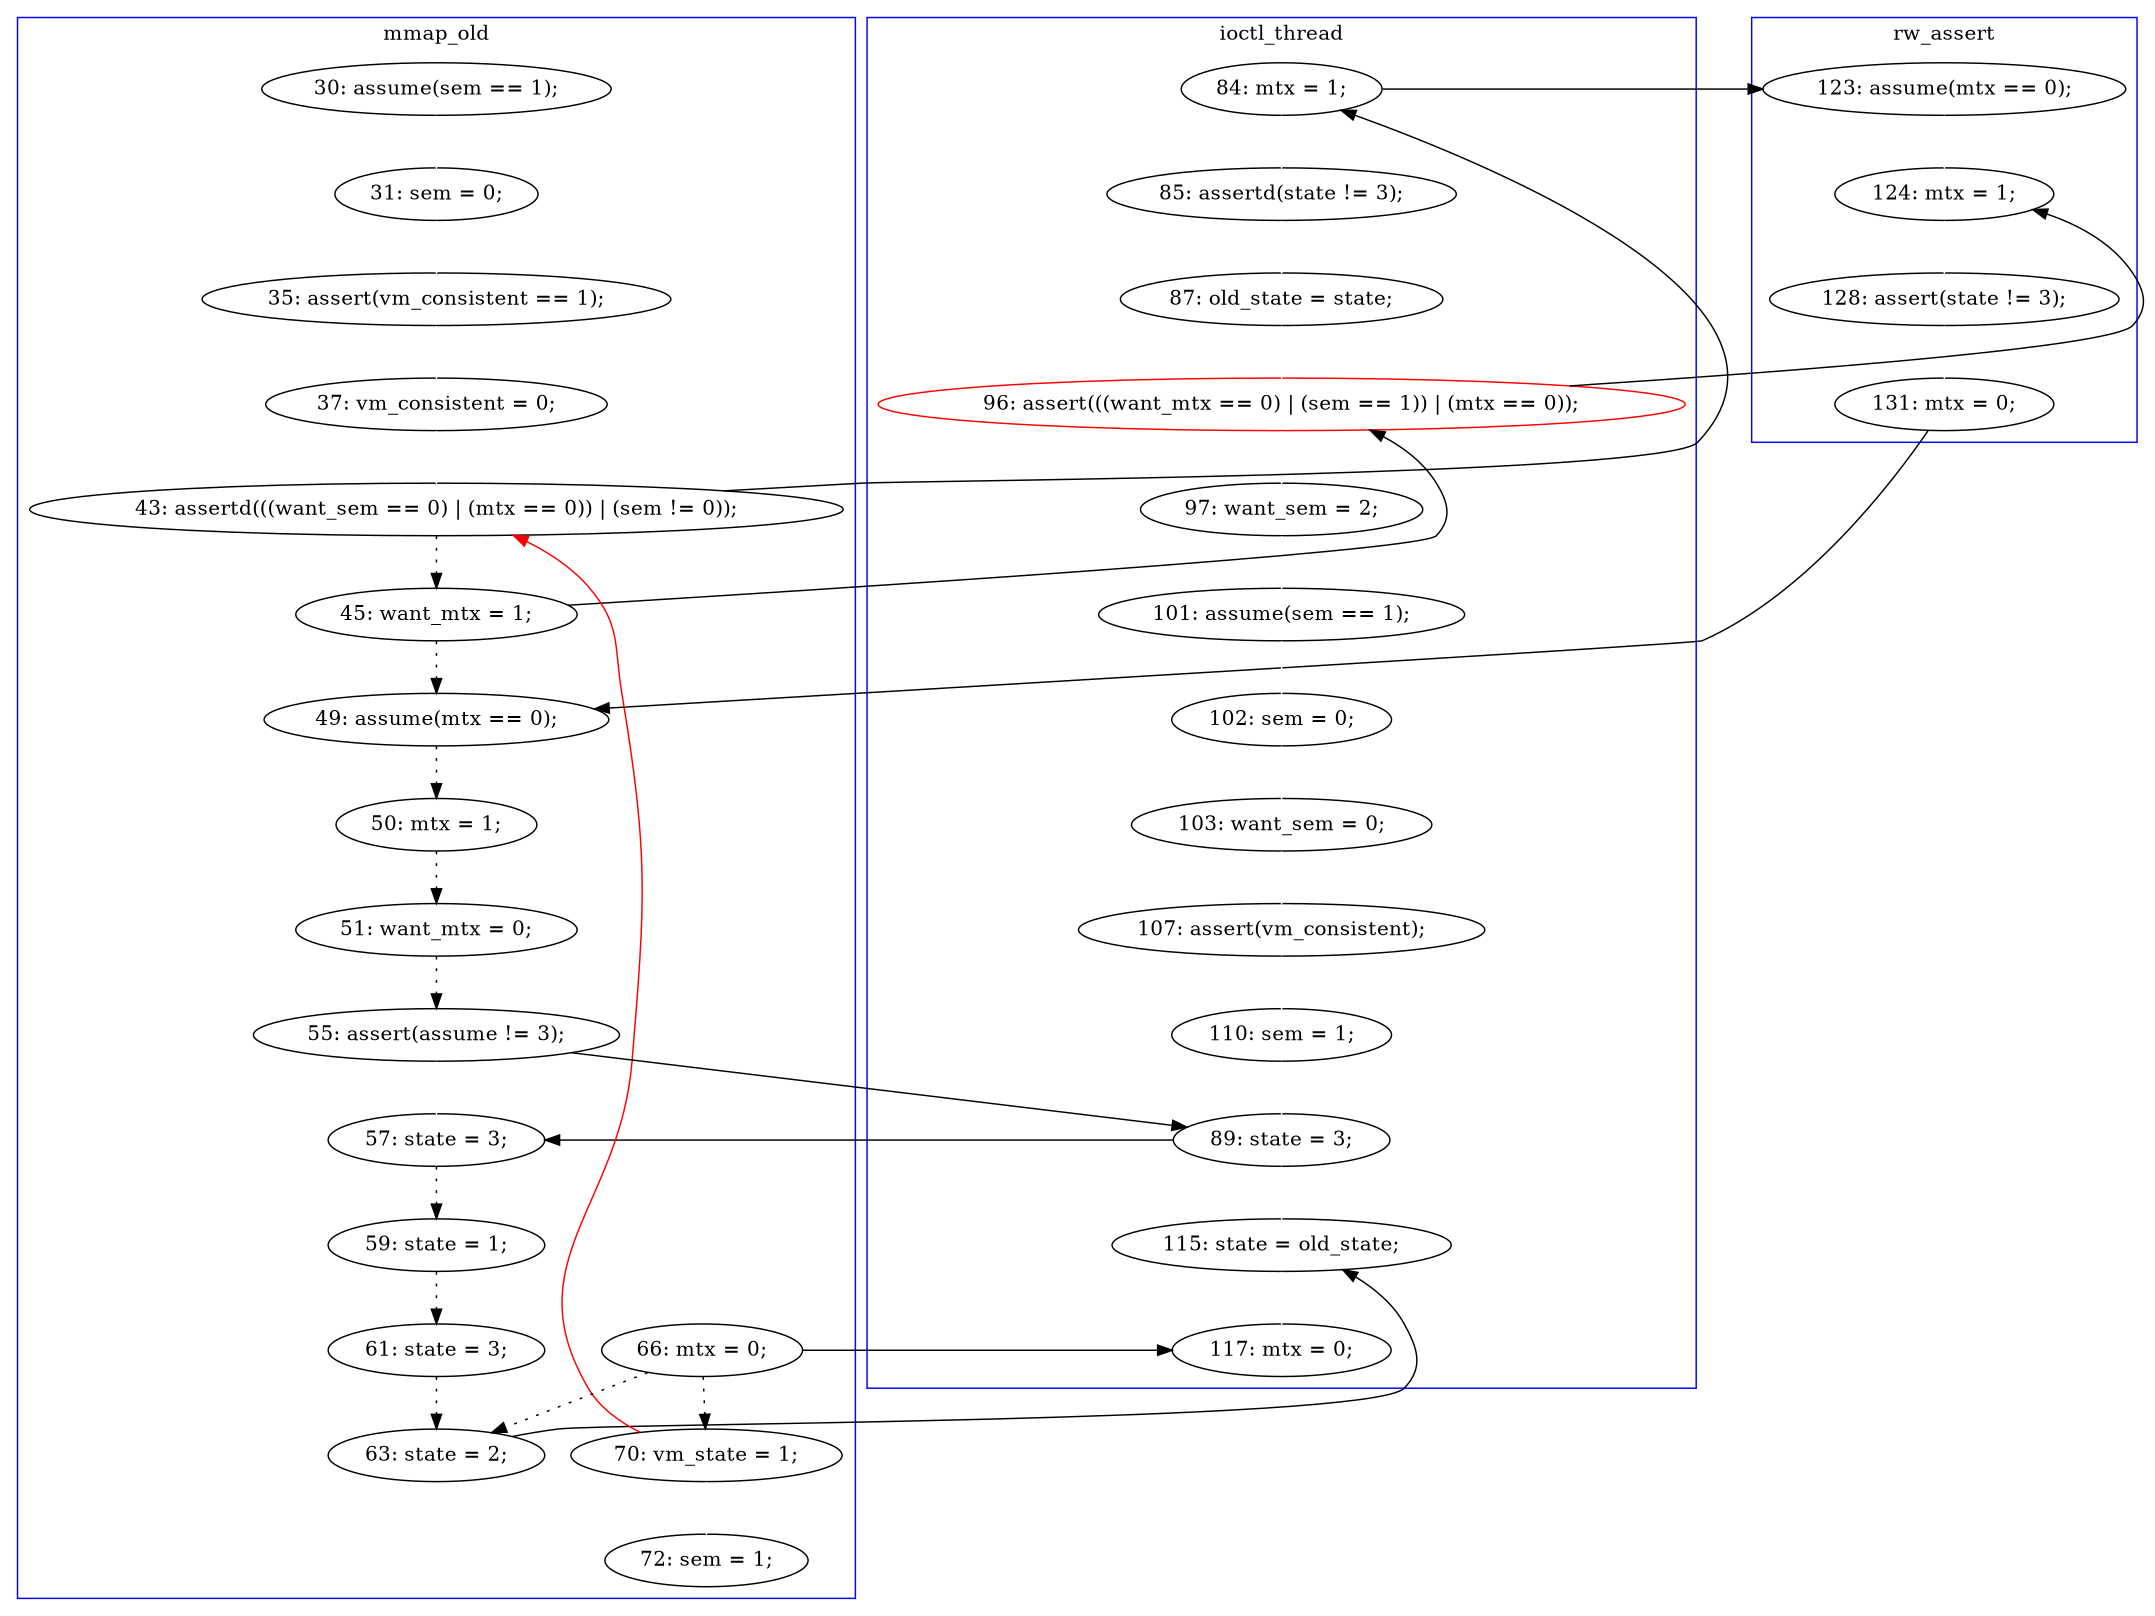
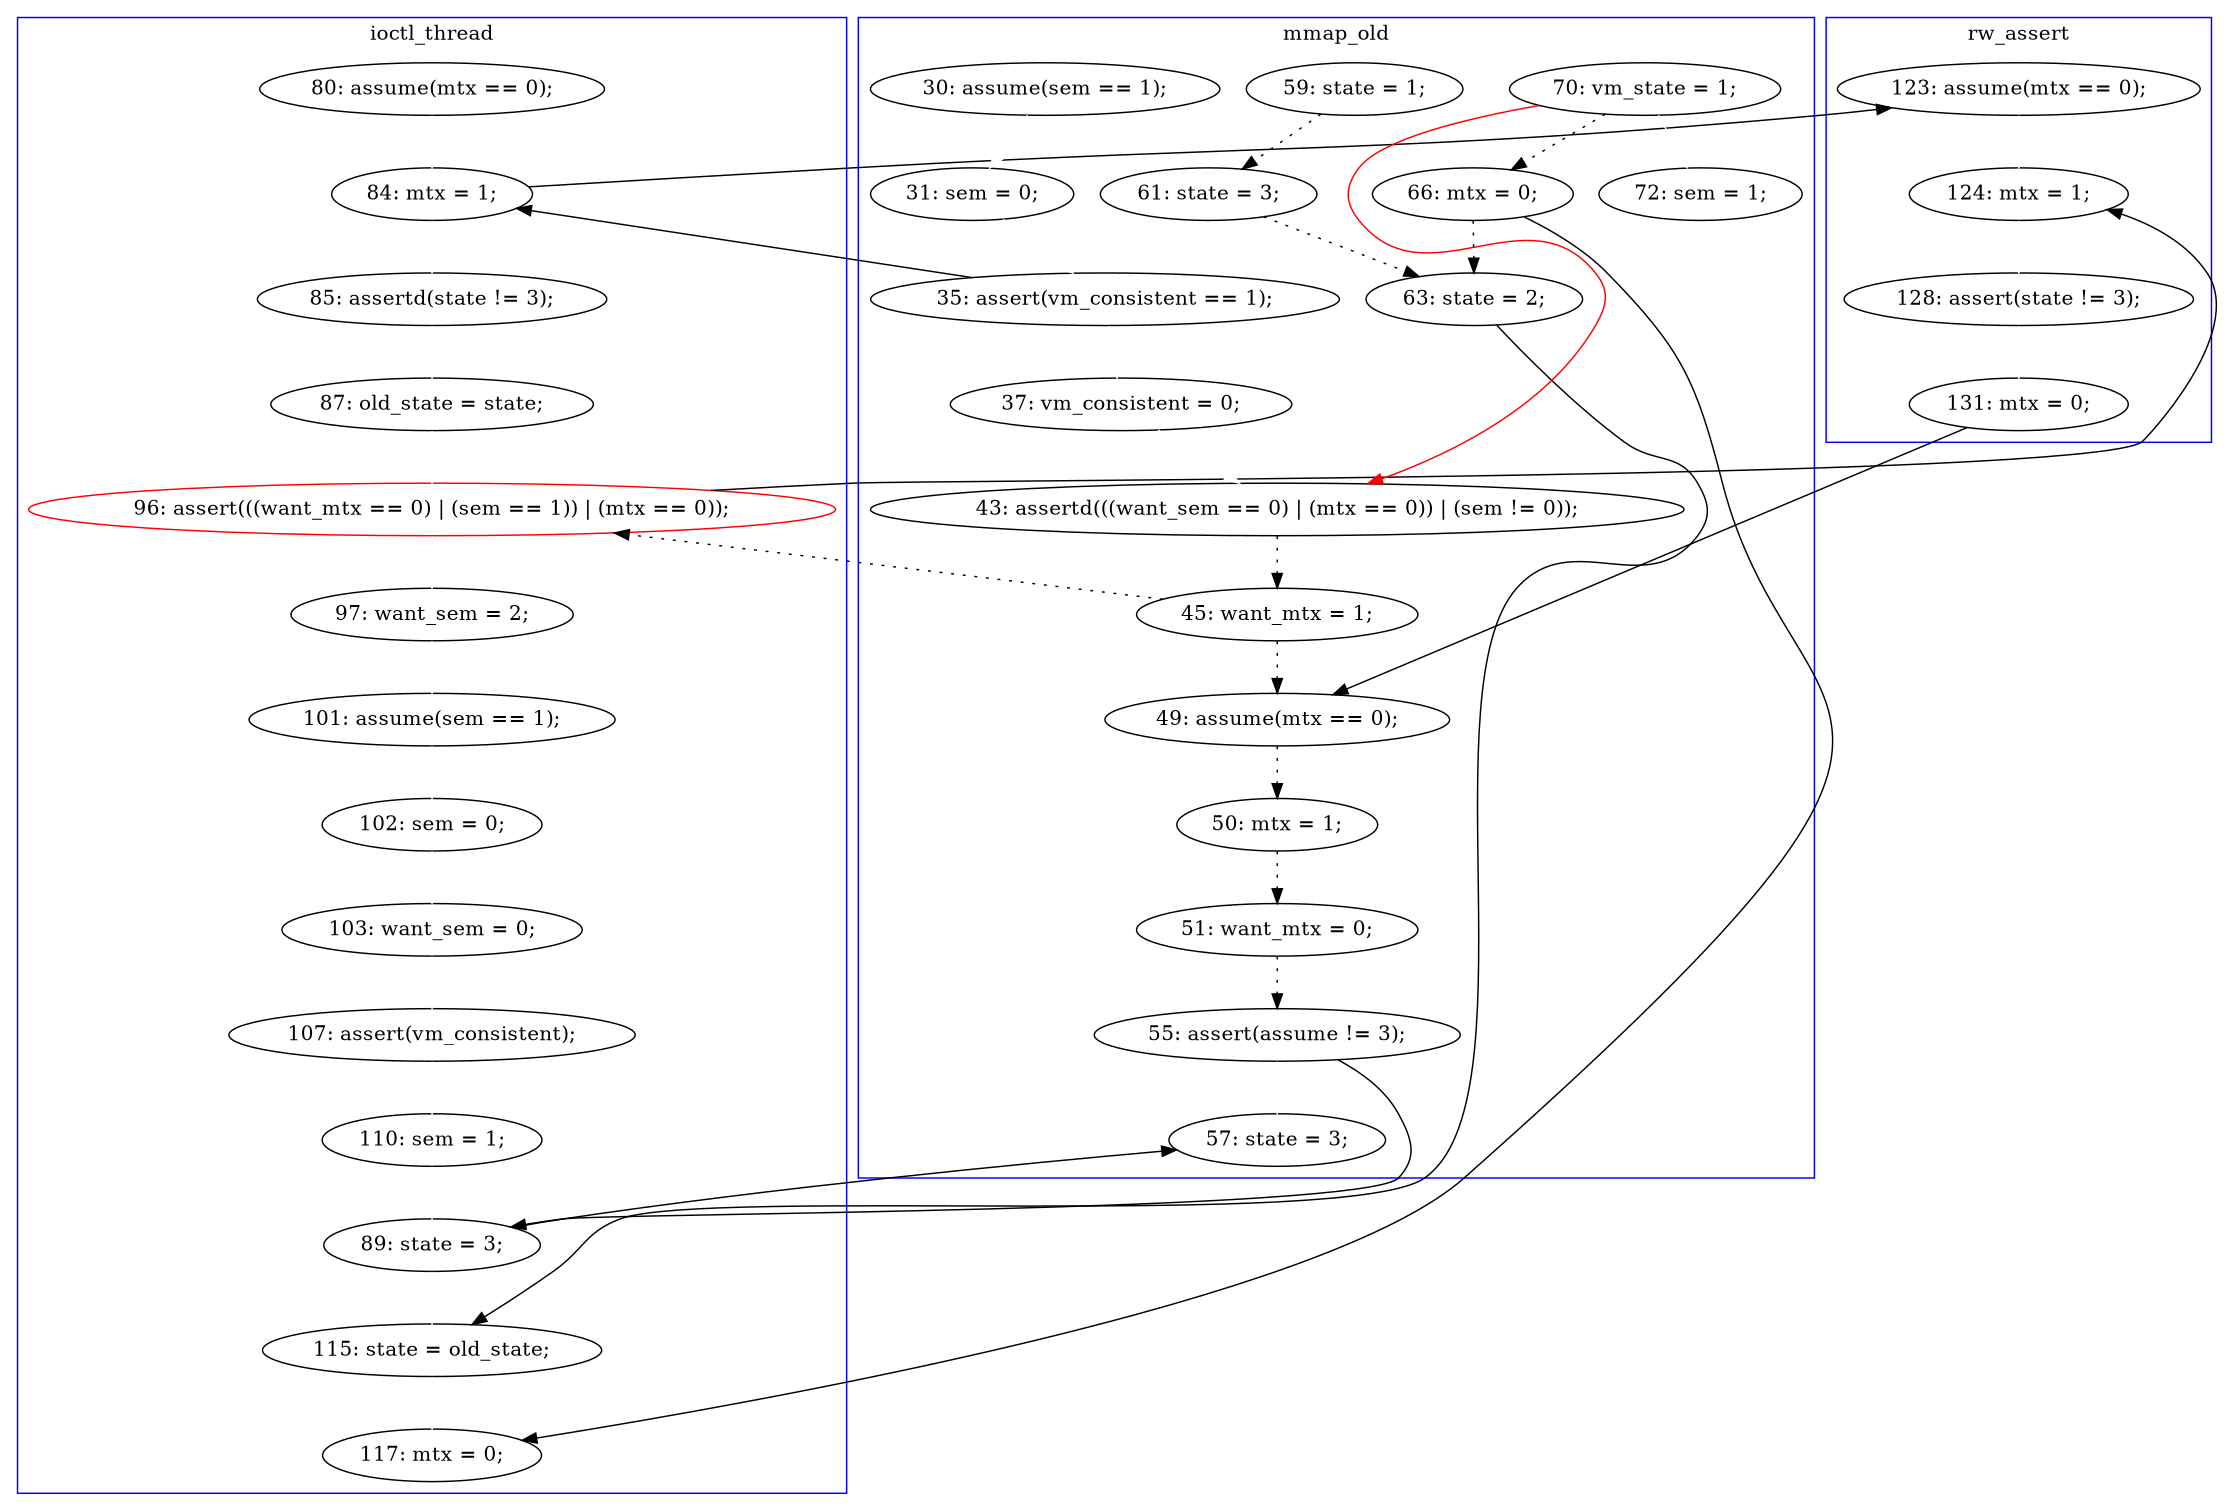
none -> (432, 89)
(1484, 467) -> (751, 244)
(1067, 572) -> (896, 567)
(436, 1185) -> none
(704, 1396) -> (1553, 145)
